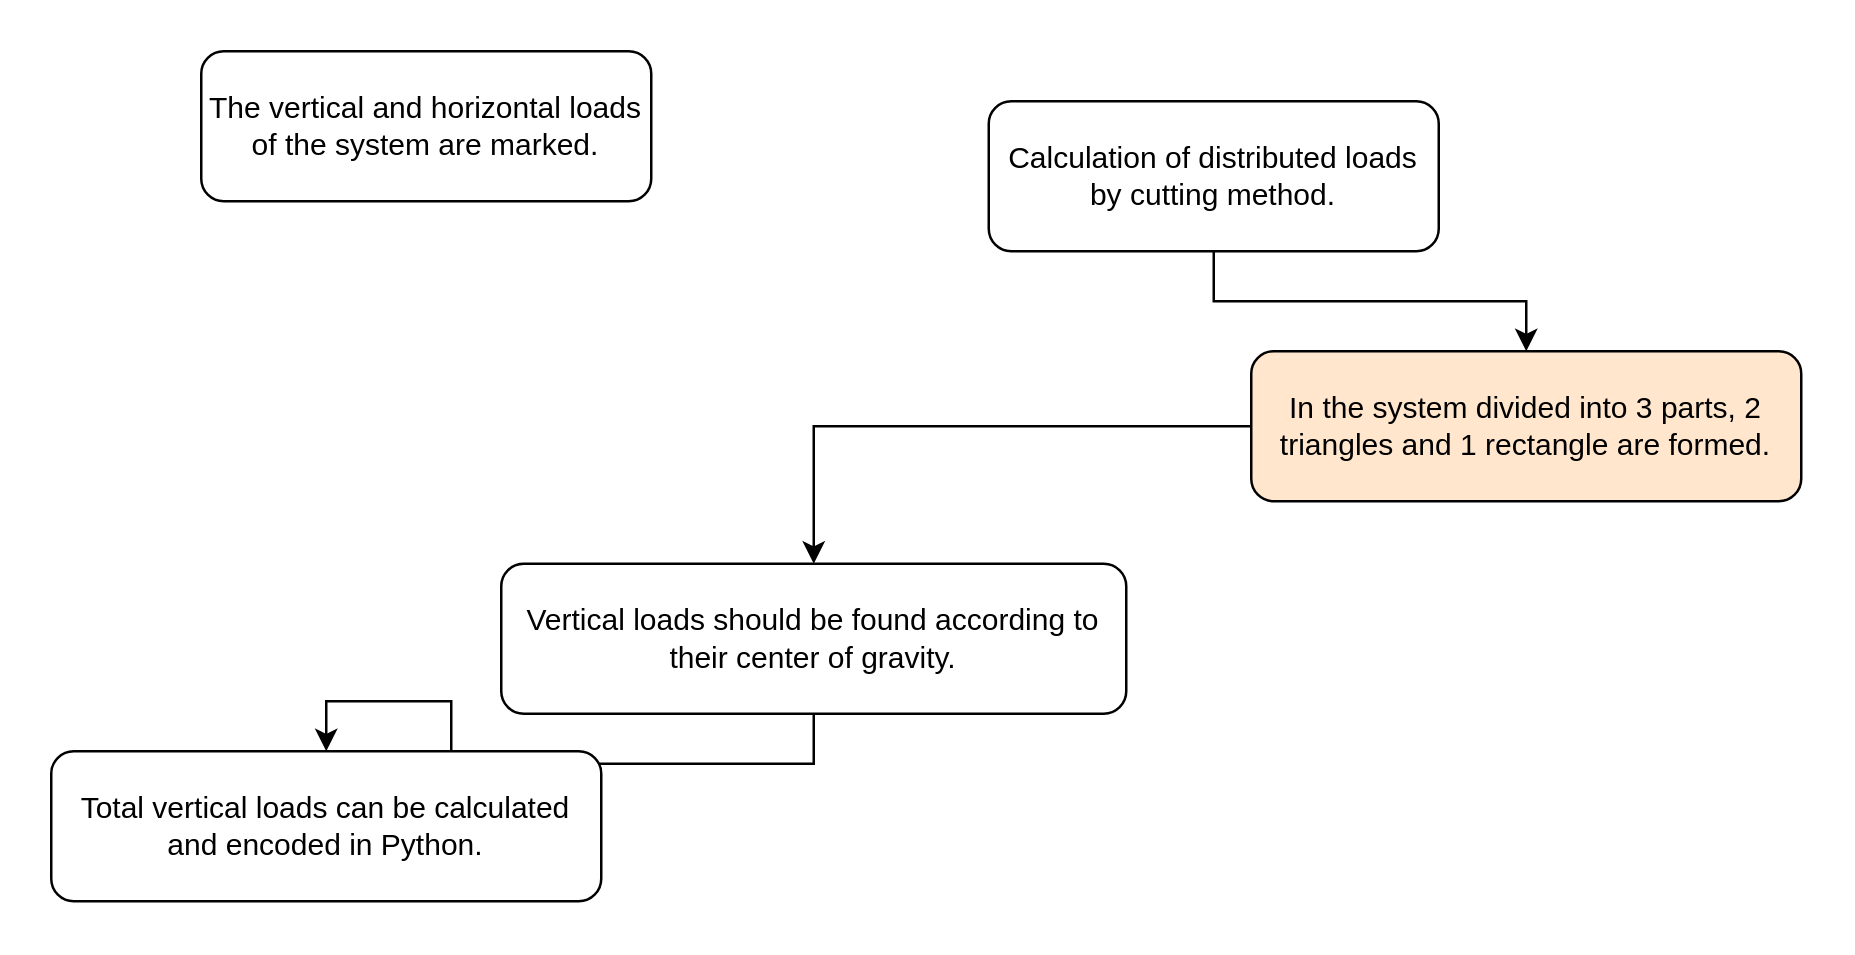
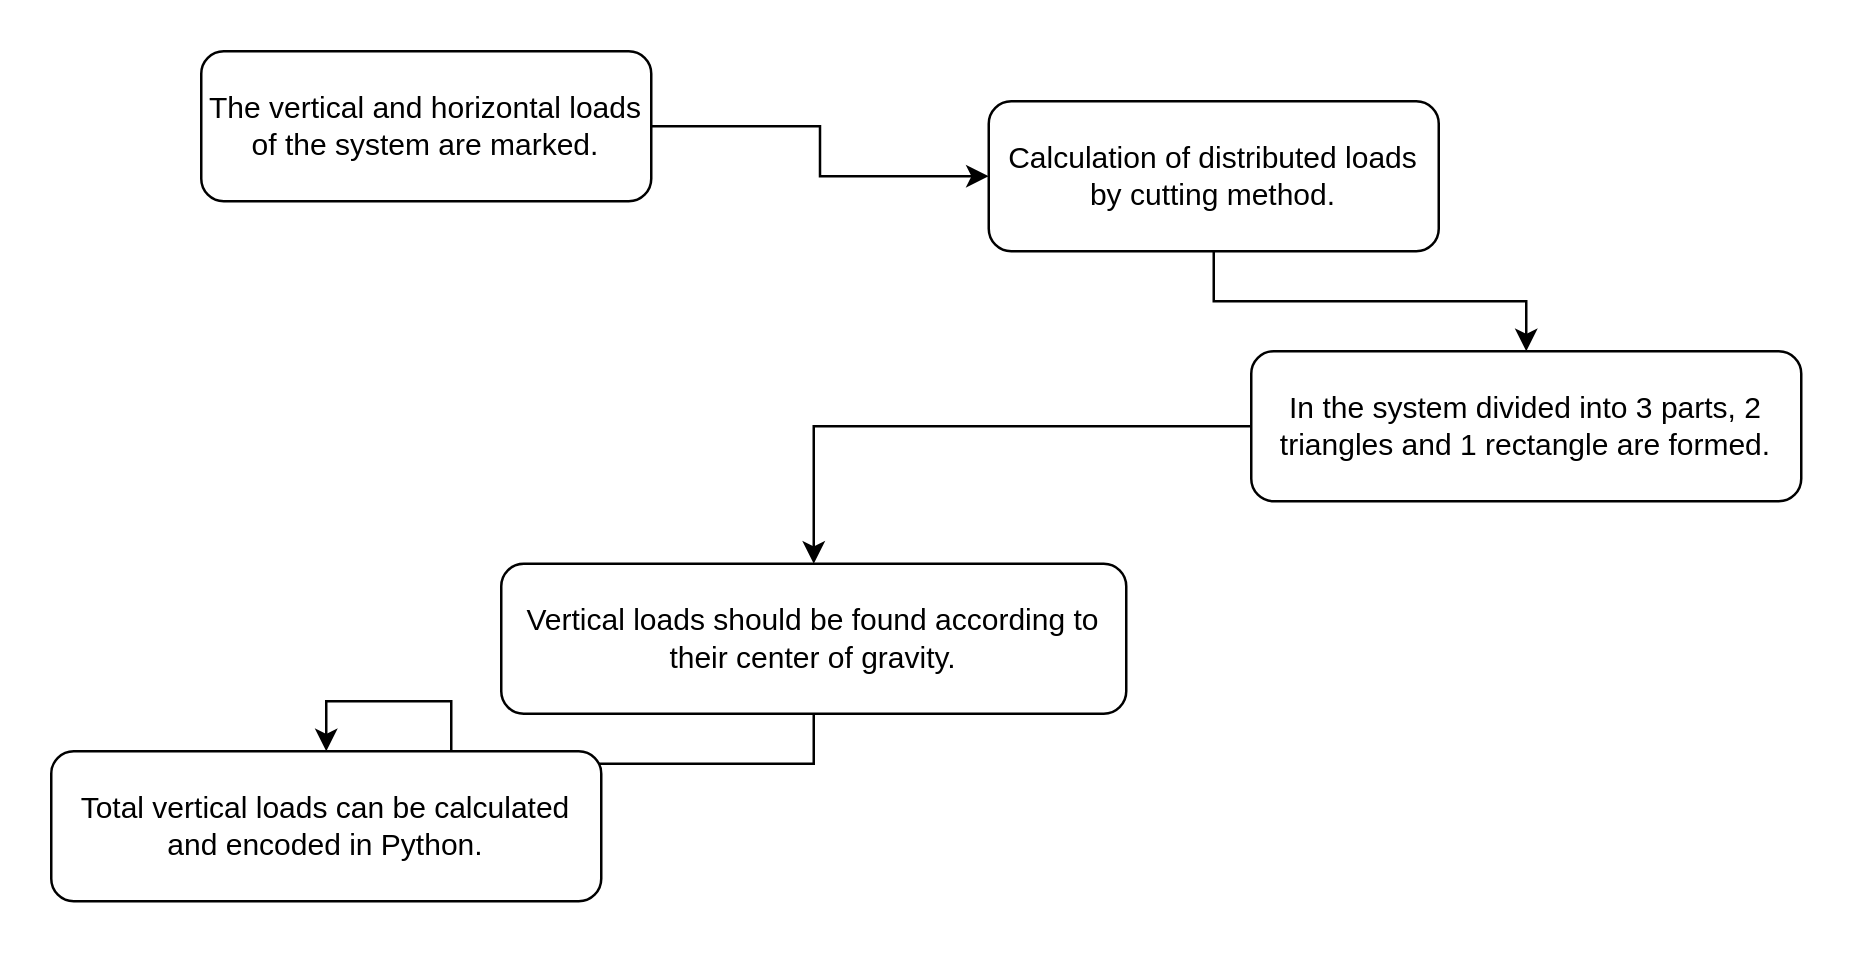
none -> (820, 143)
(1526, 426) -> (1526, 426)
